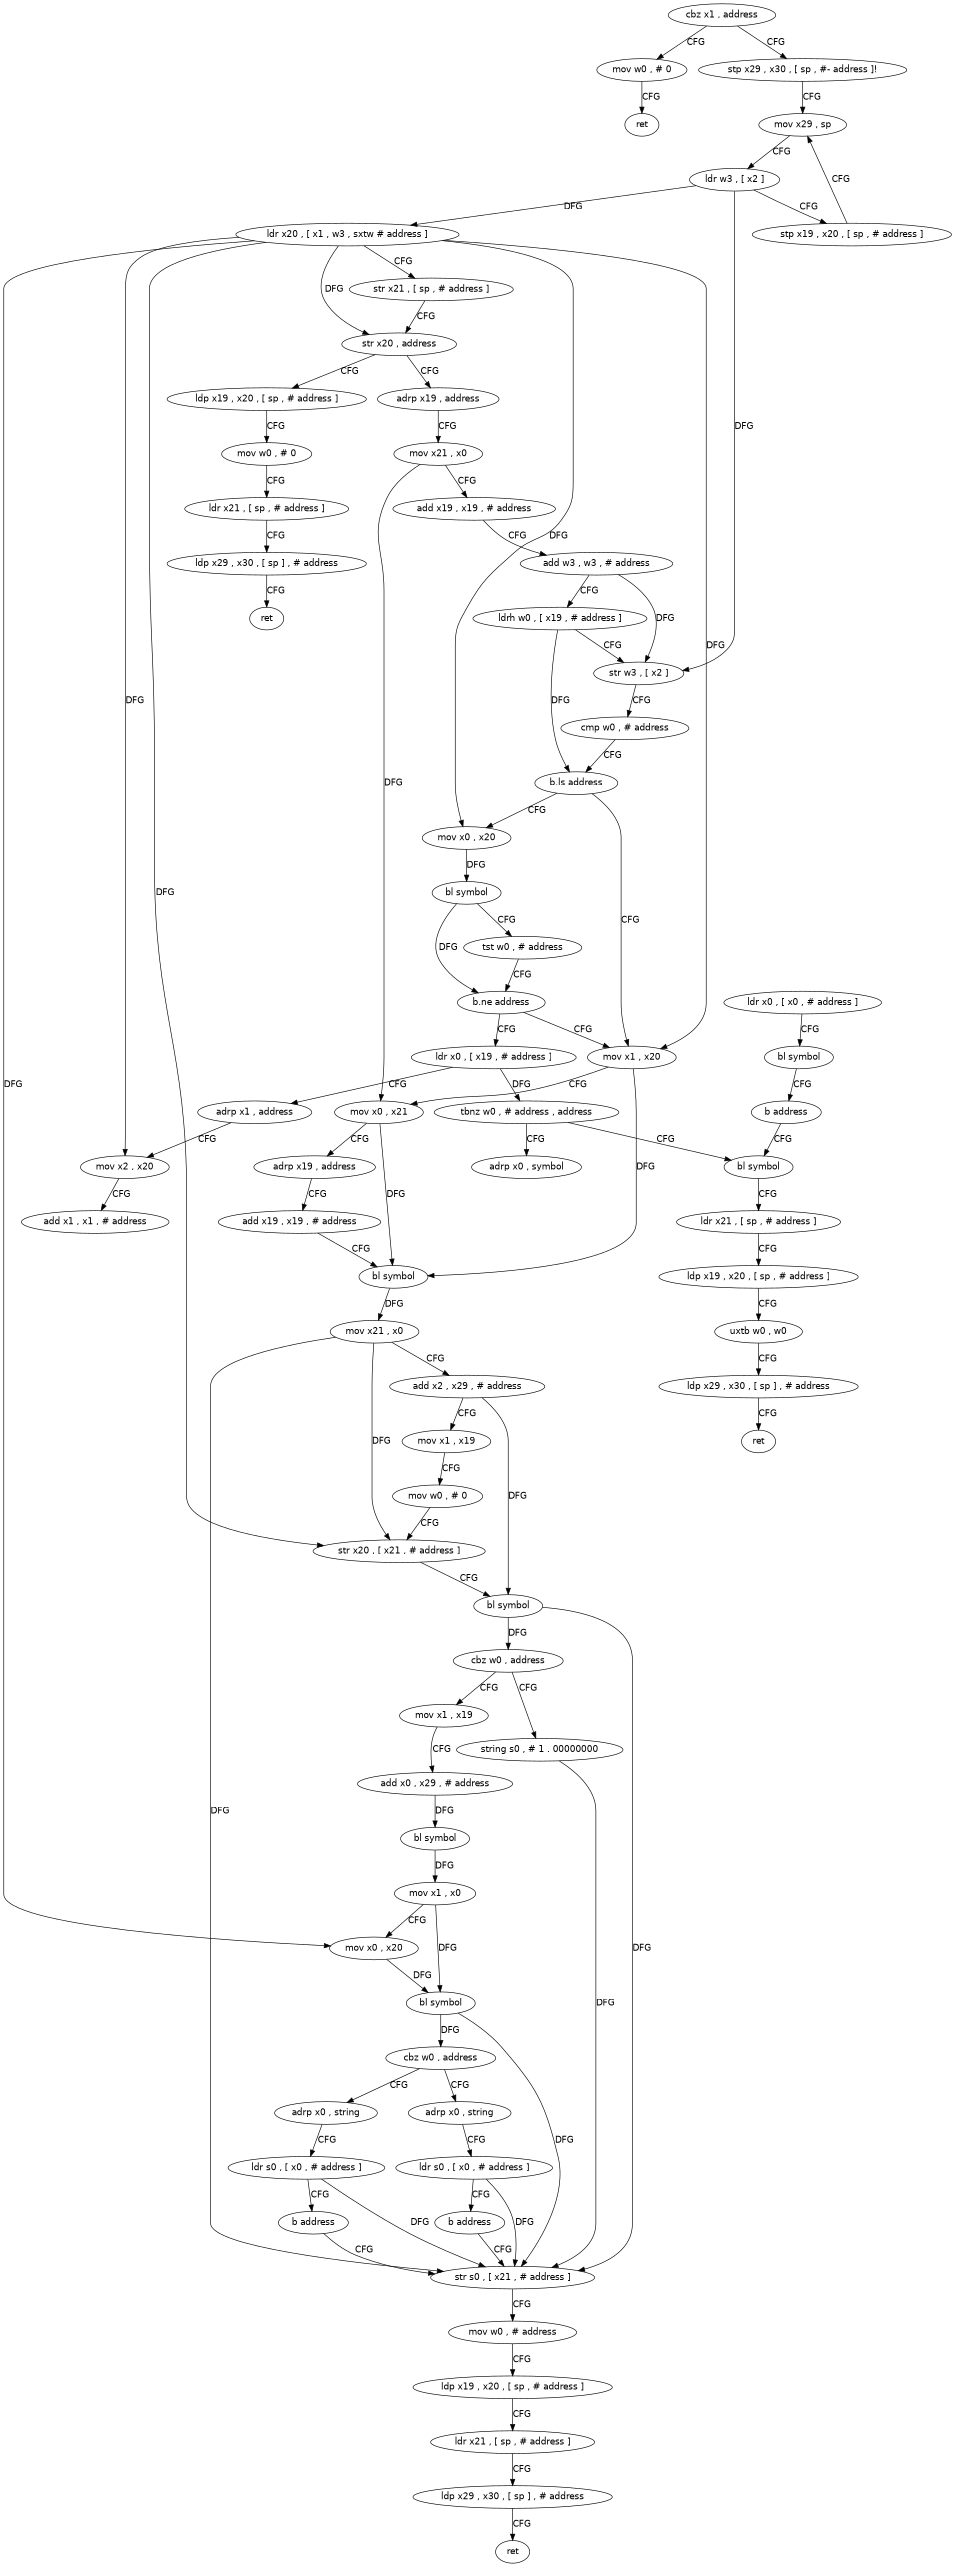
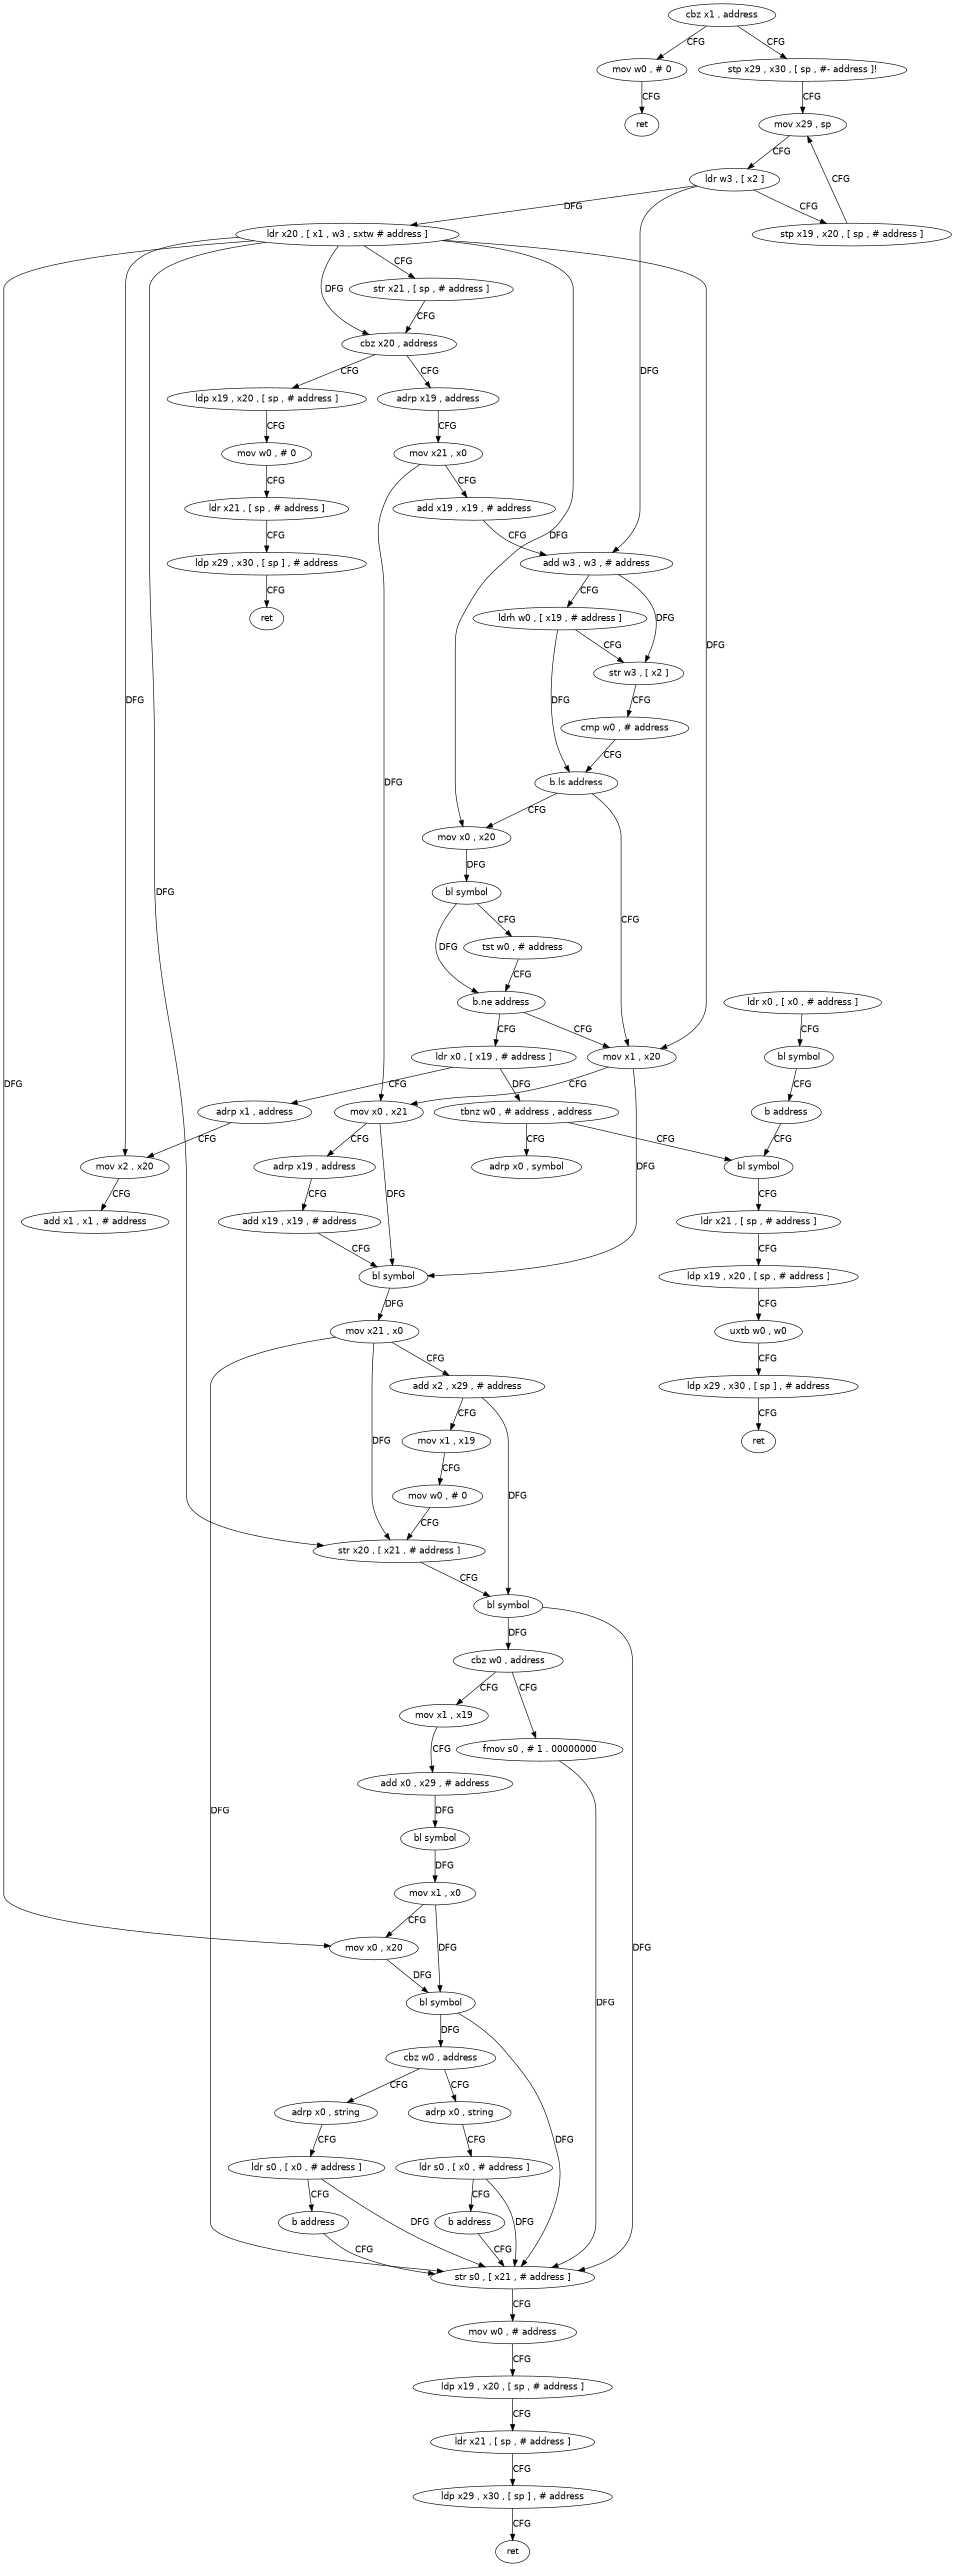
(399, 344) -> (399, 344)
(735, 443) -> (640, 355)
(540, 1750) -> (540, 1750)
